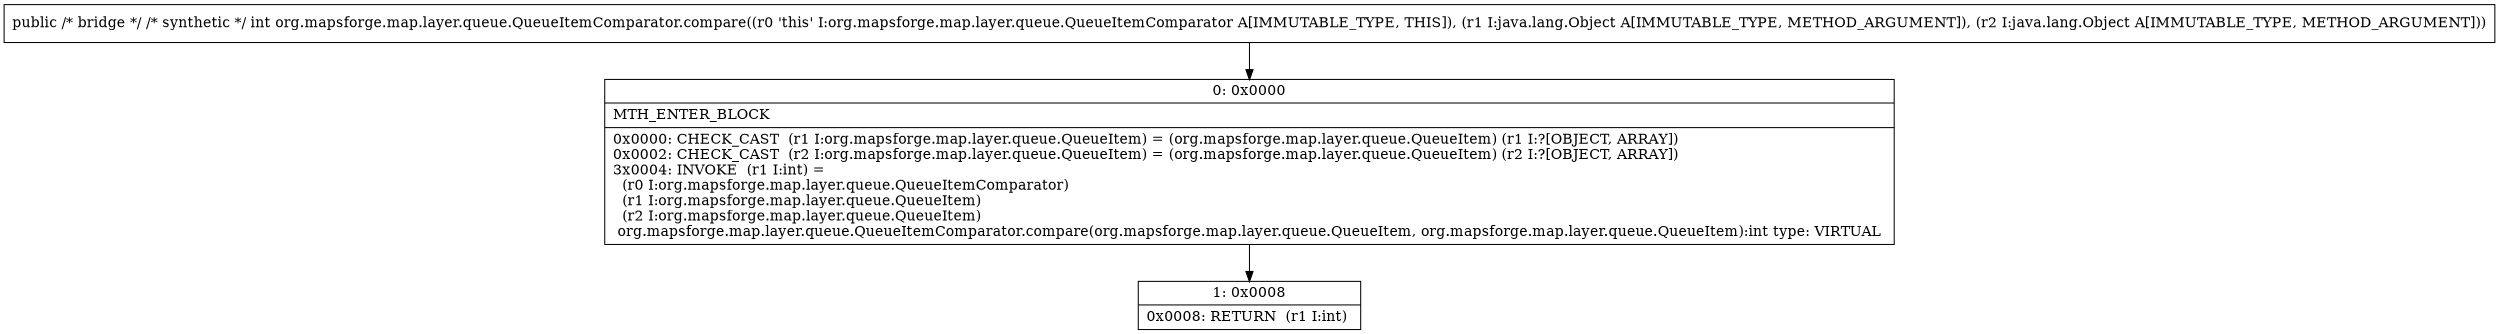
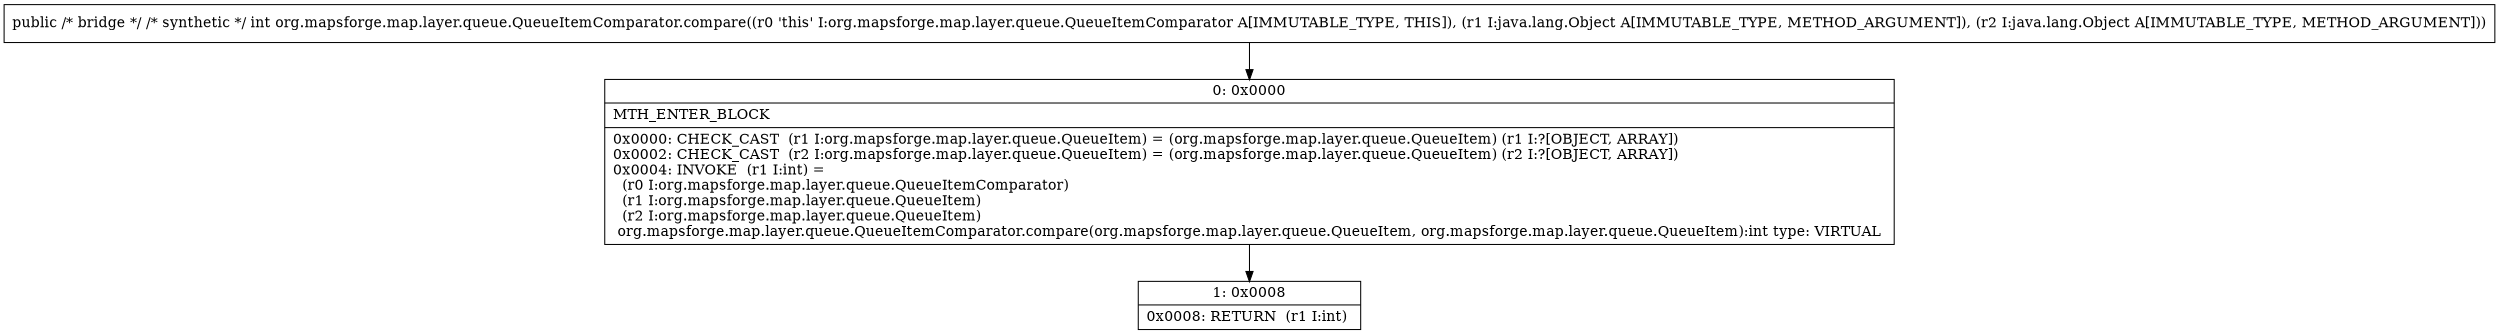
(722, 170) -> (722, 170)
